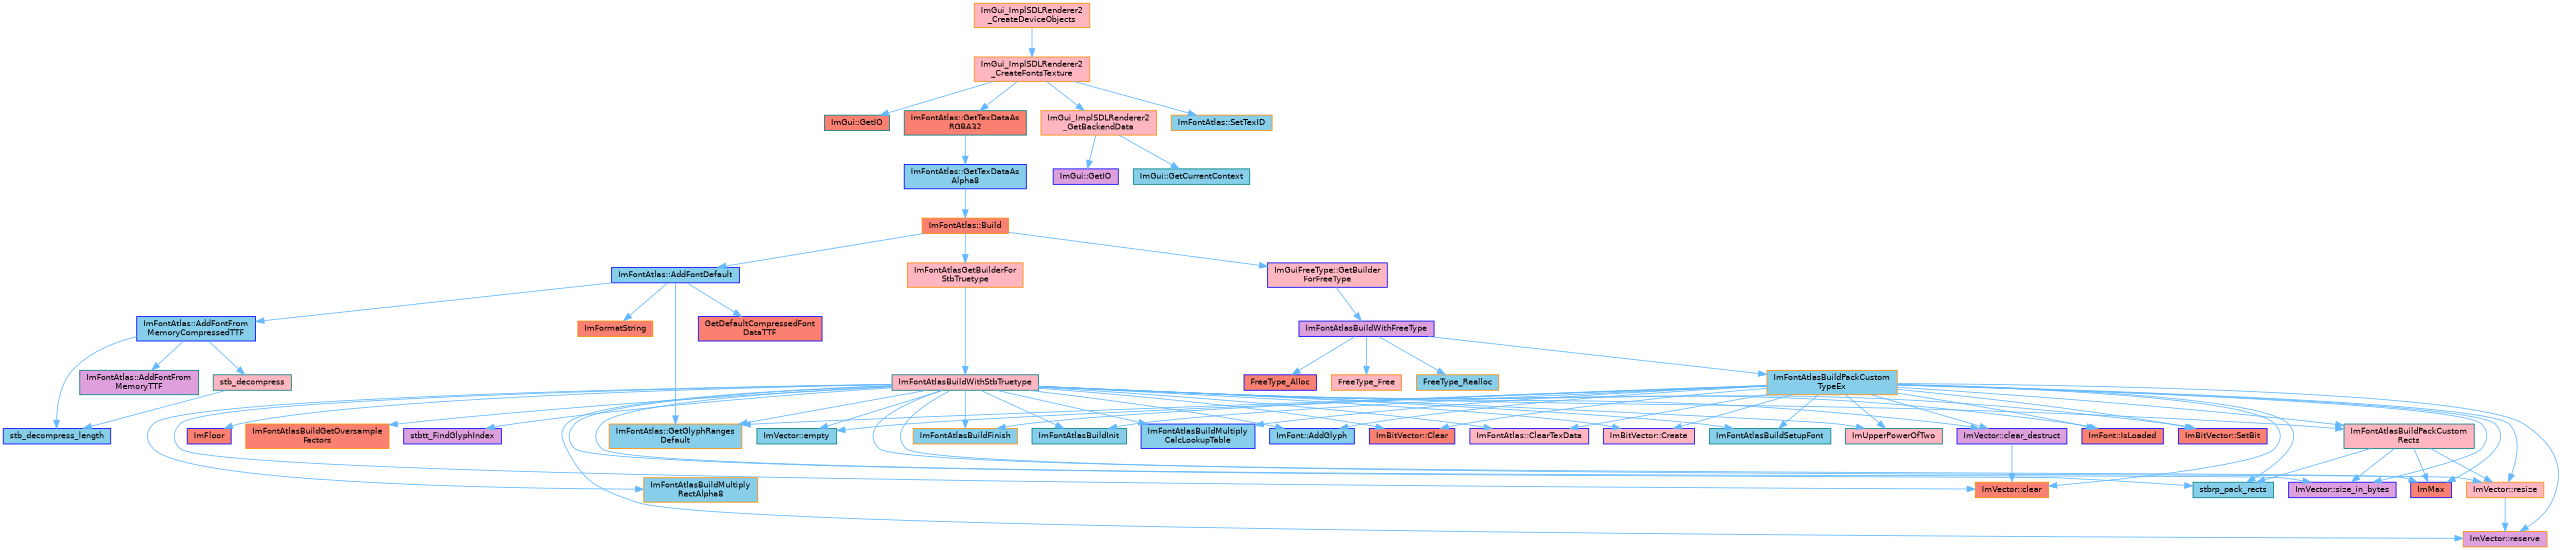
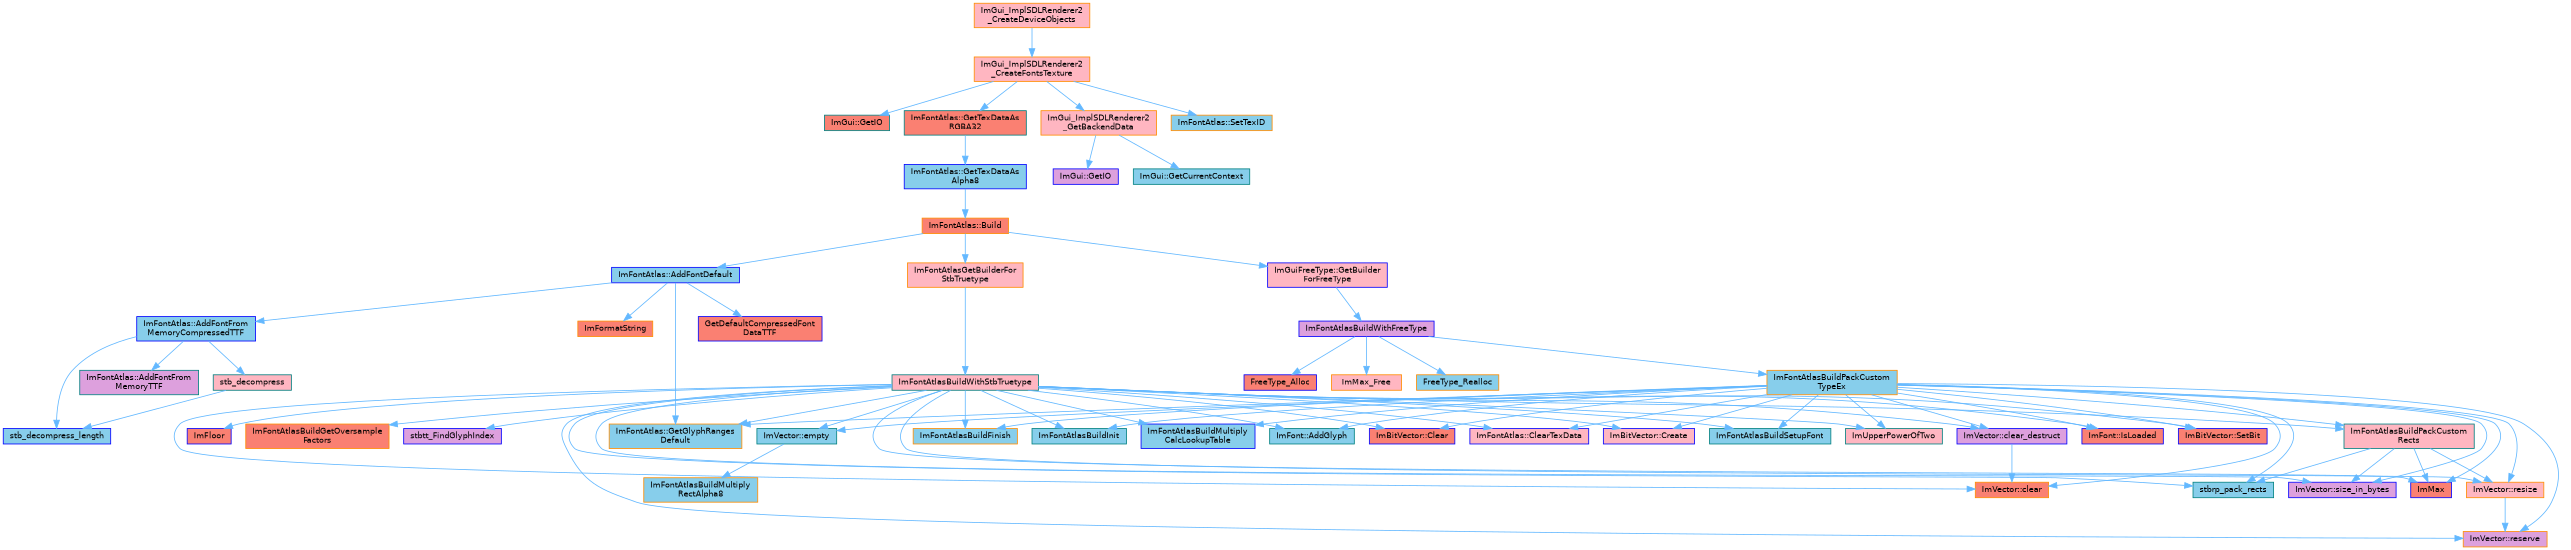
(1367, 383) -> (1367, 383)
(172, 419) -> (761, 457)
(1312, 436) -> (1312, 436)
